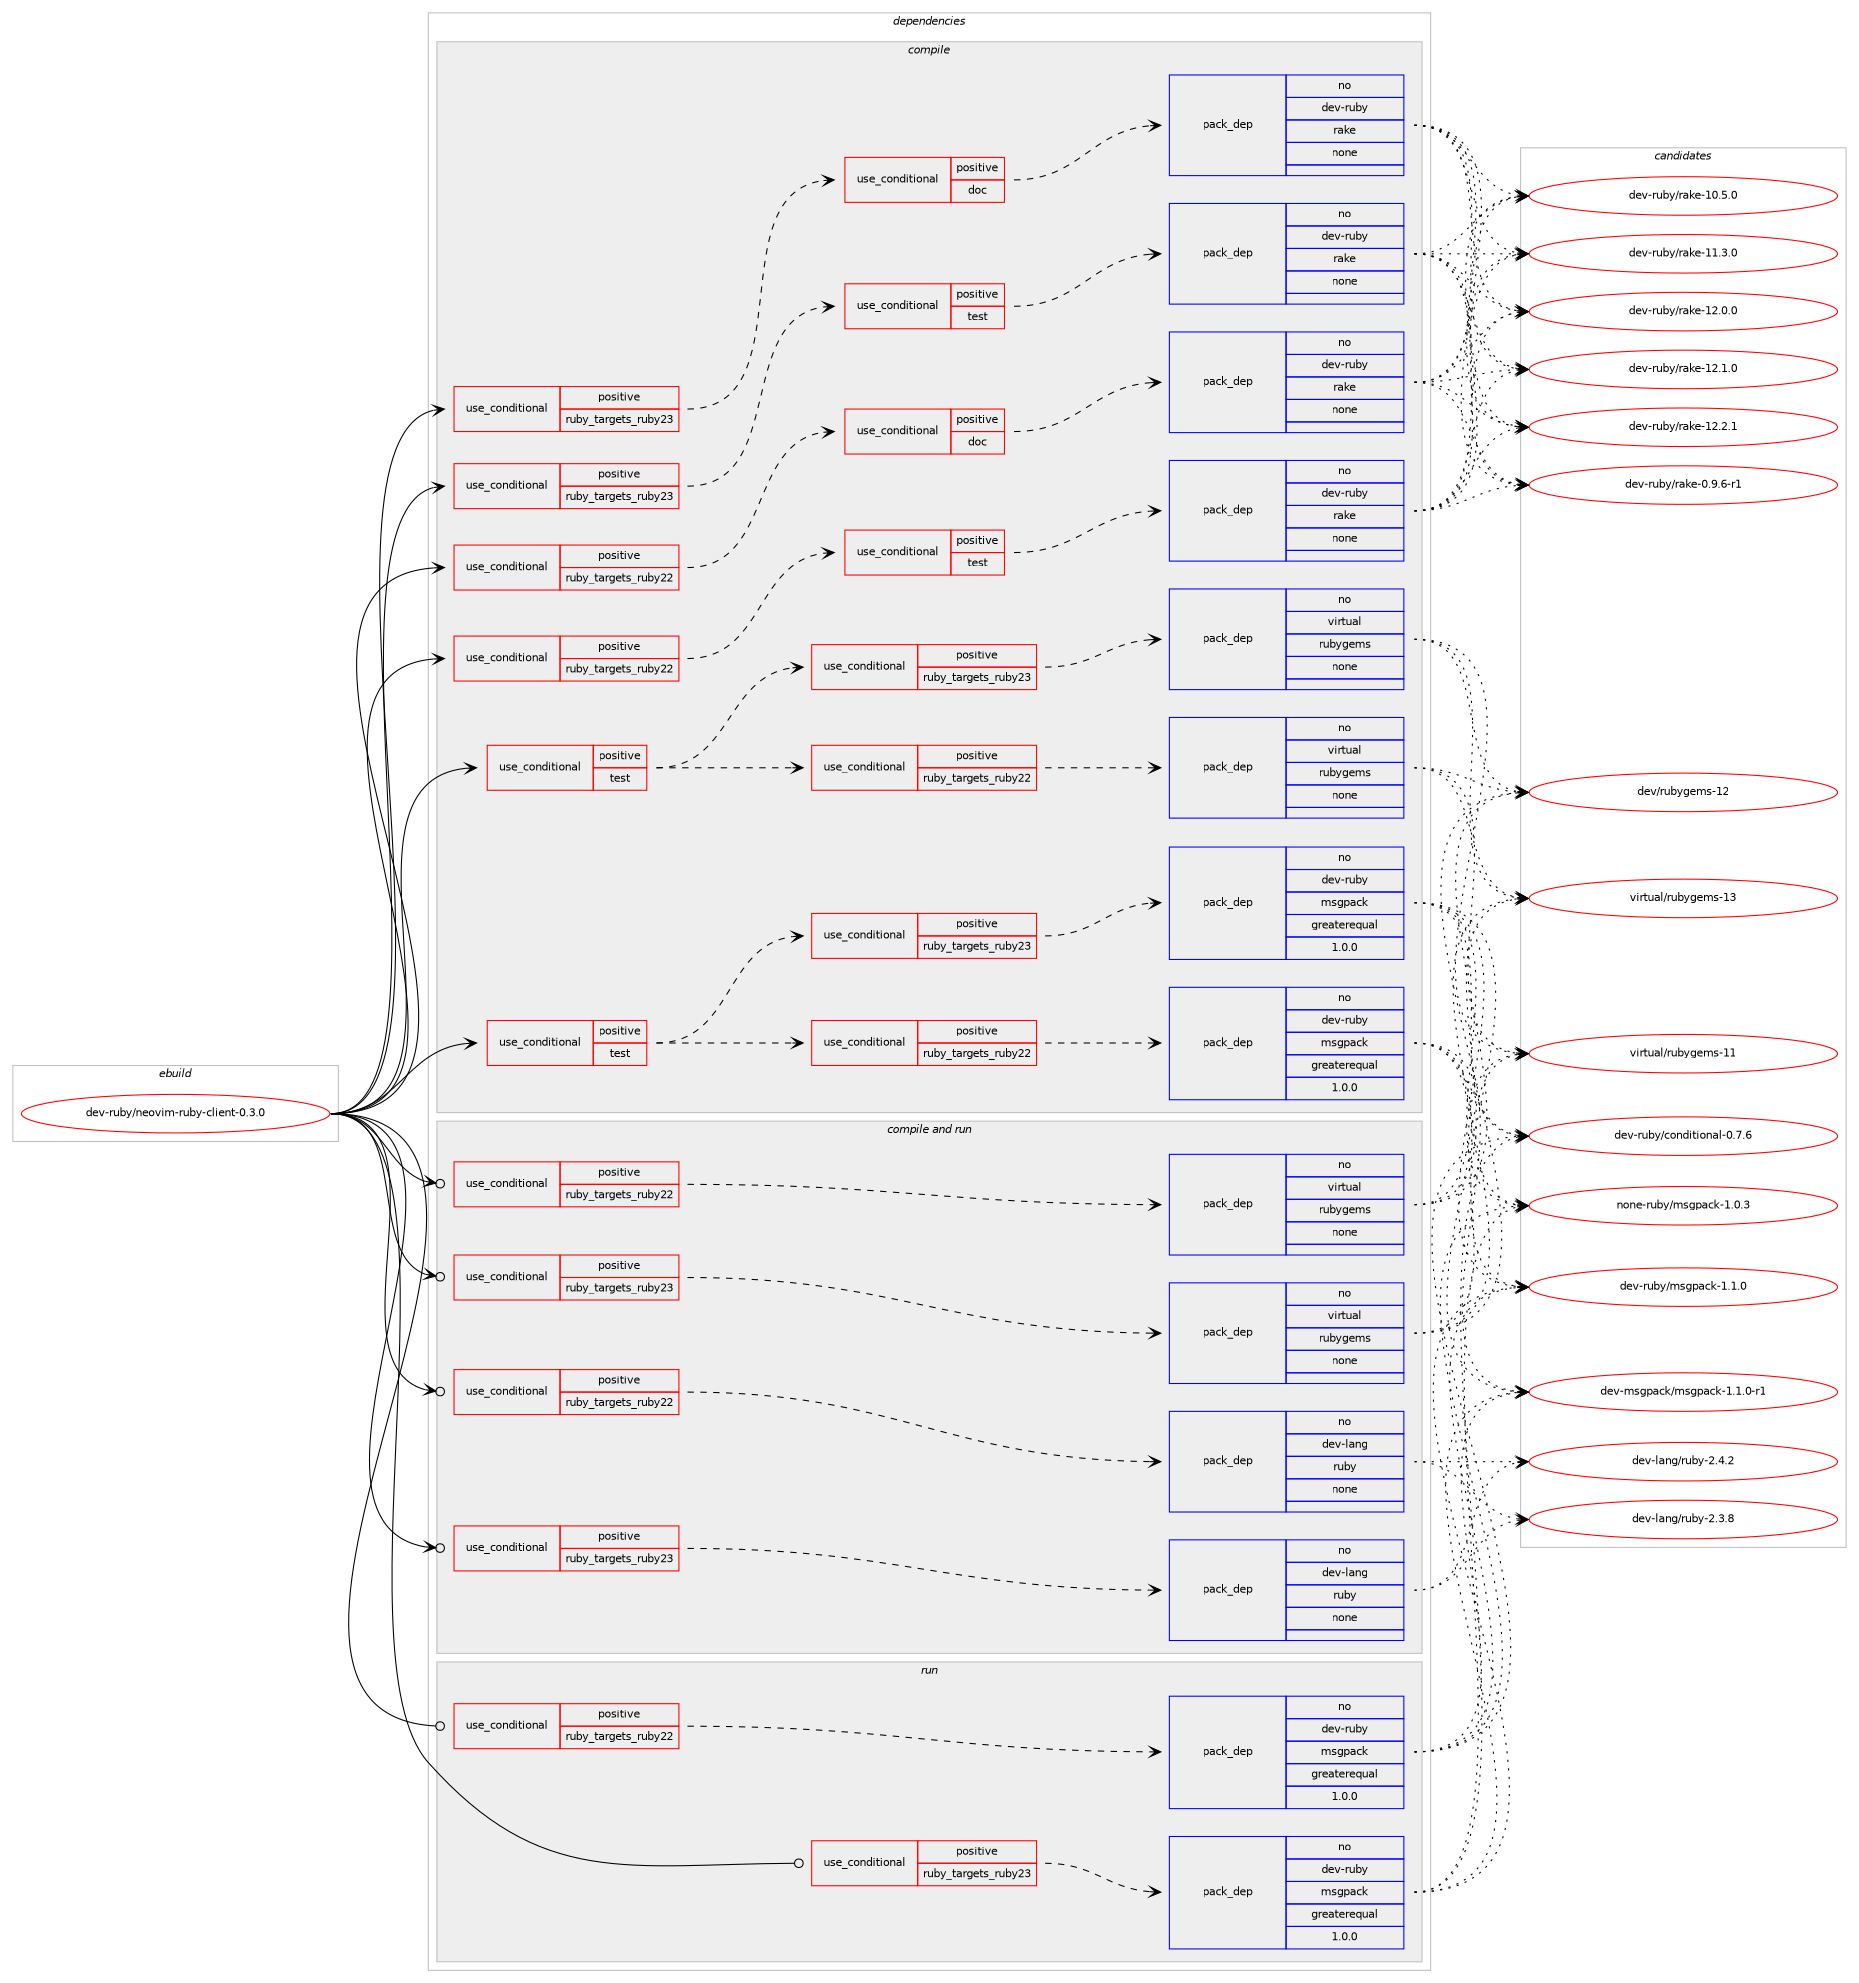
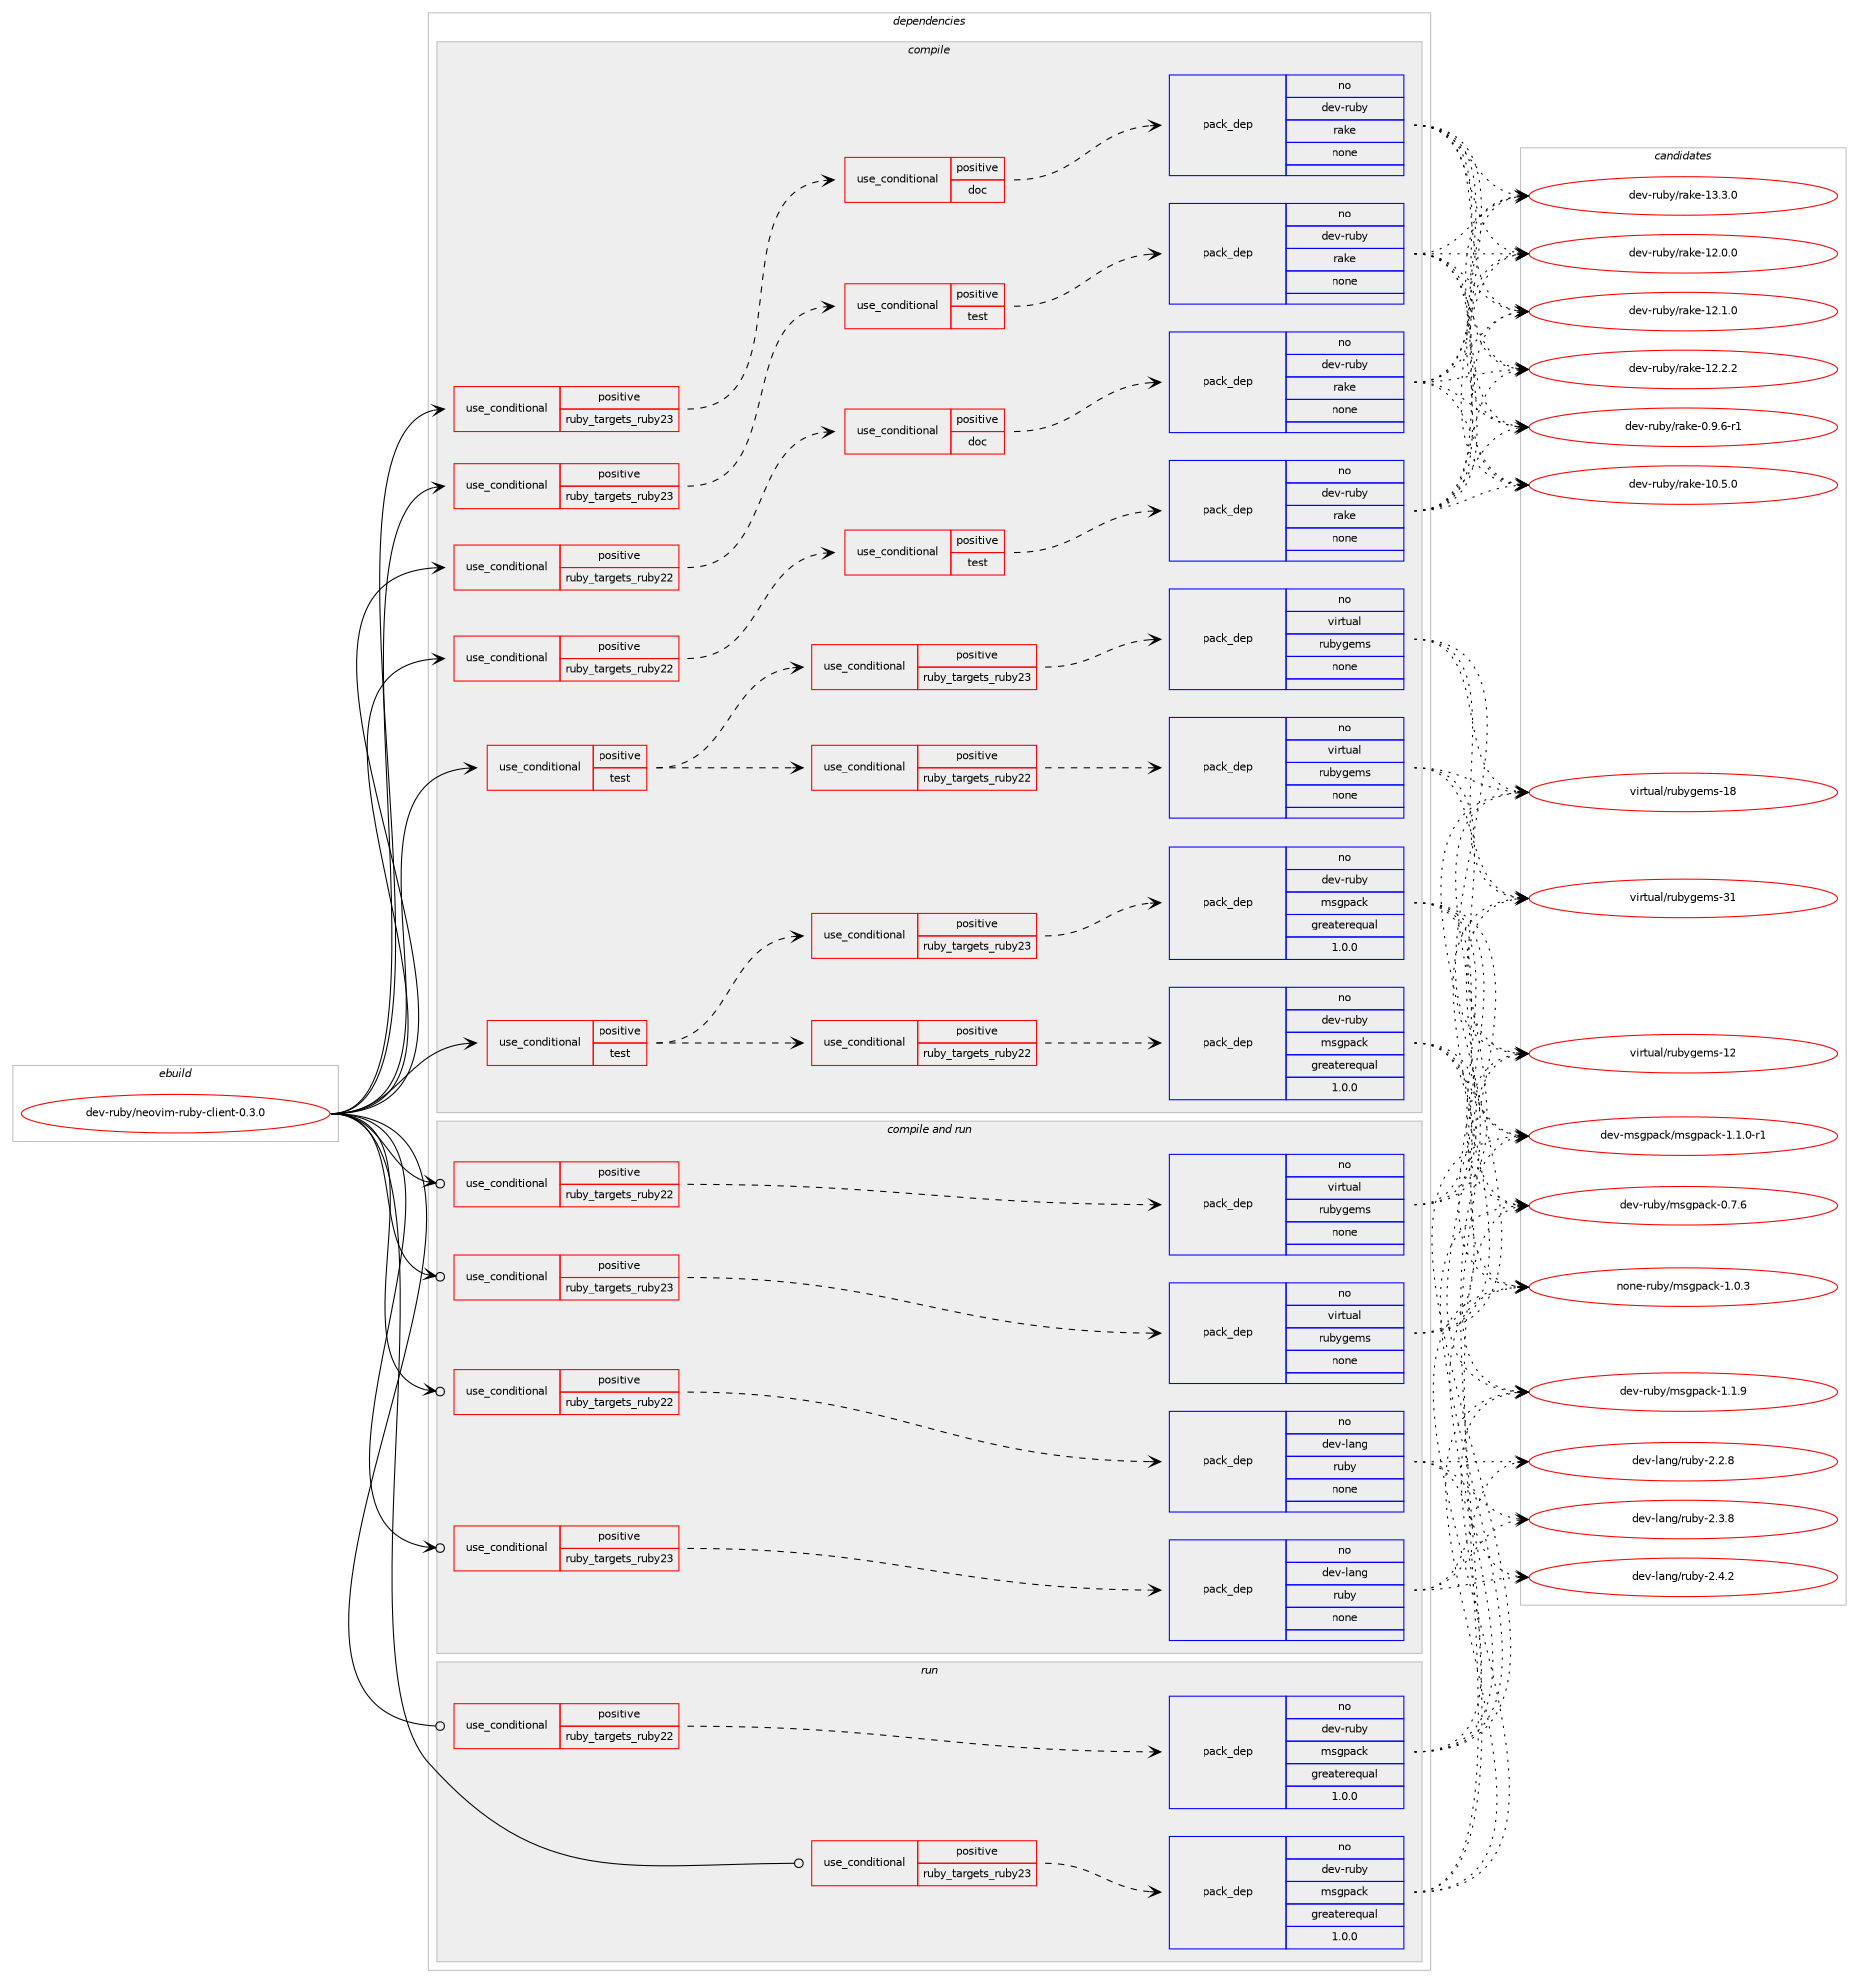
(1683, 254) -> (1683, 196)
(1683, 427) -> (1683, 369)
(1683, 792) -> (1683, 1054)
(1683, 898) -> (1683, 792)
(1683, 1054) -> (1683, 898)
(1683, 1136) -> (1683, 1206)
(1683, 1287) -> (1683, 1392)
none -> (1683, 1462)
